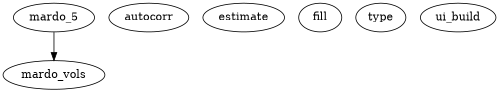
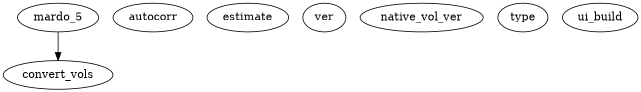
(320, 18) -> (324, 18)
none -> (422, 18)
(54, 75) -> (58, 75)
